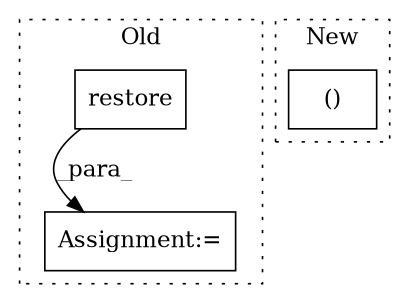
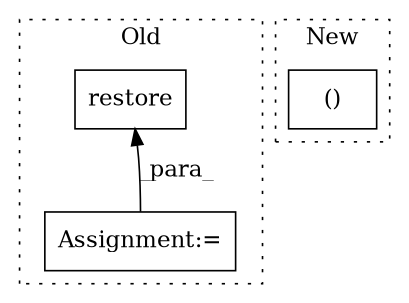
(55, 163) -> (140, 178)
